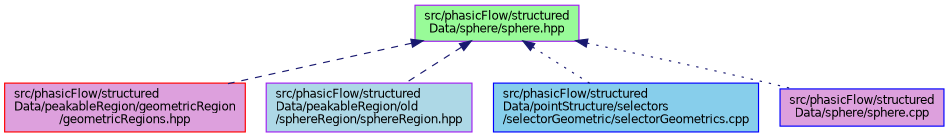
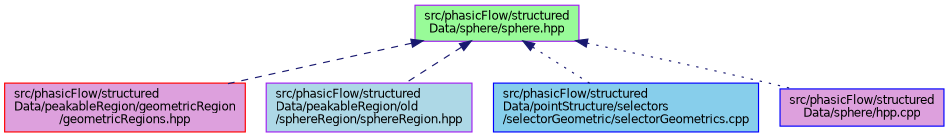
(862, 108) -> (862, 108)
